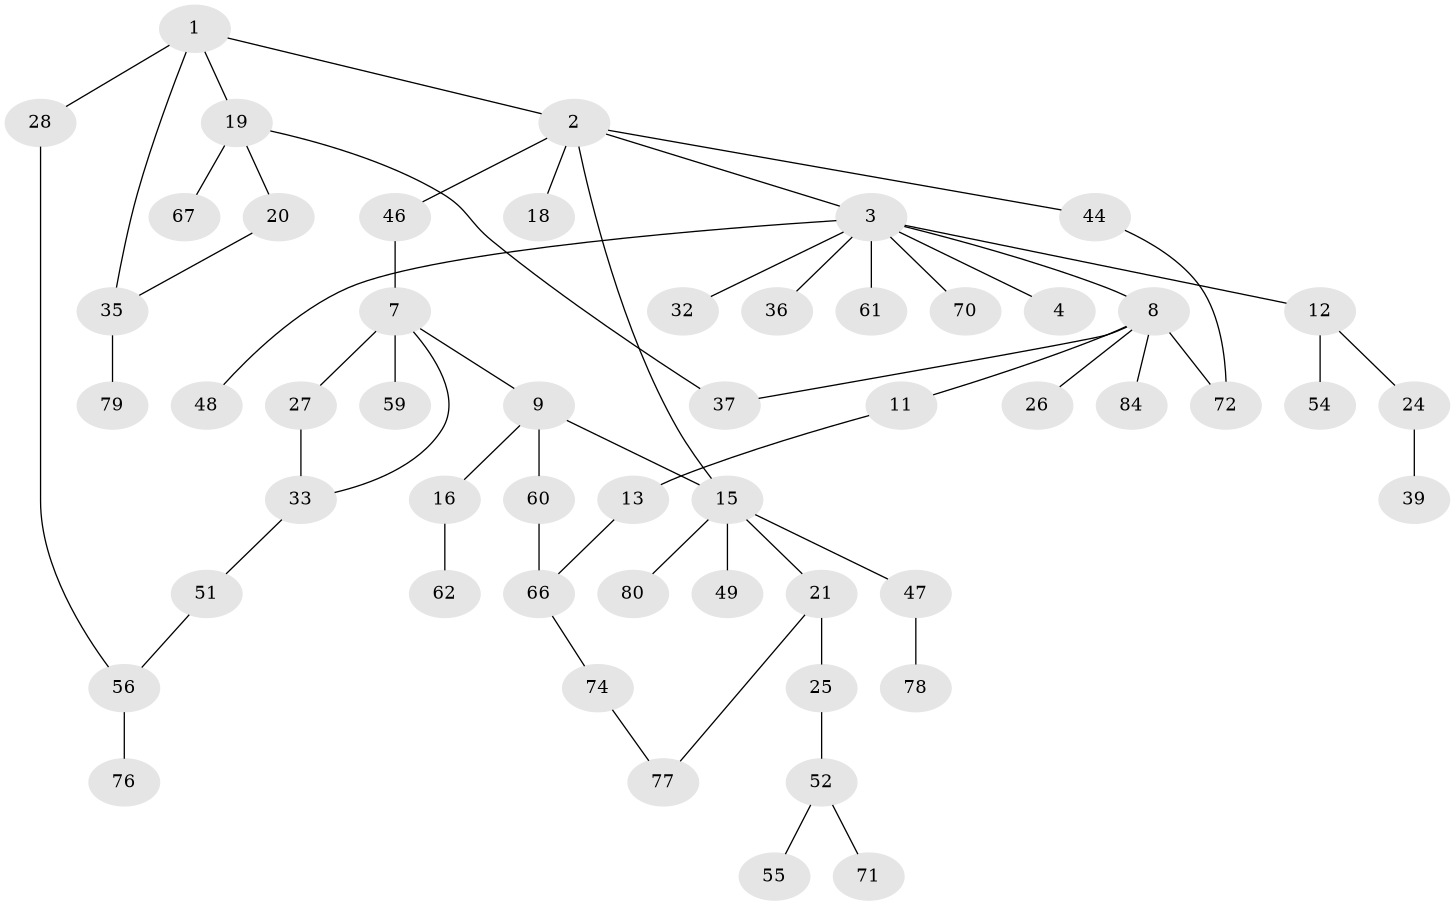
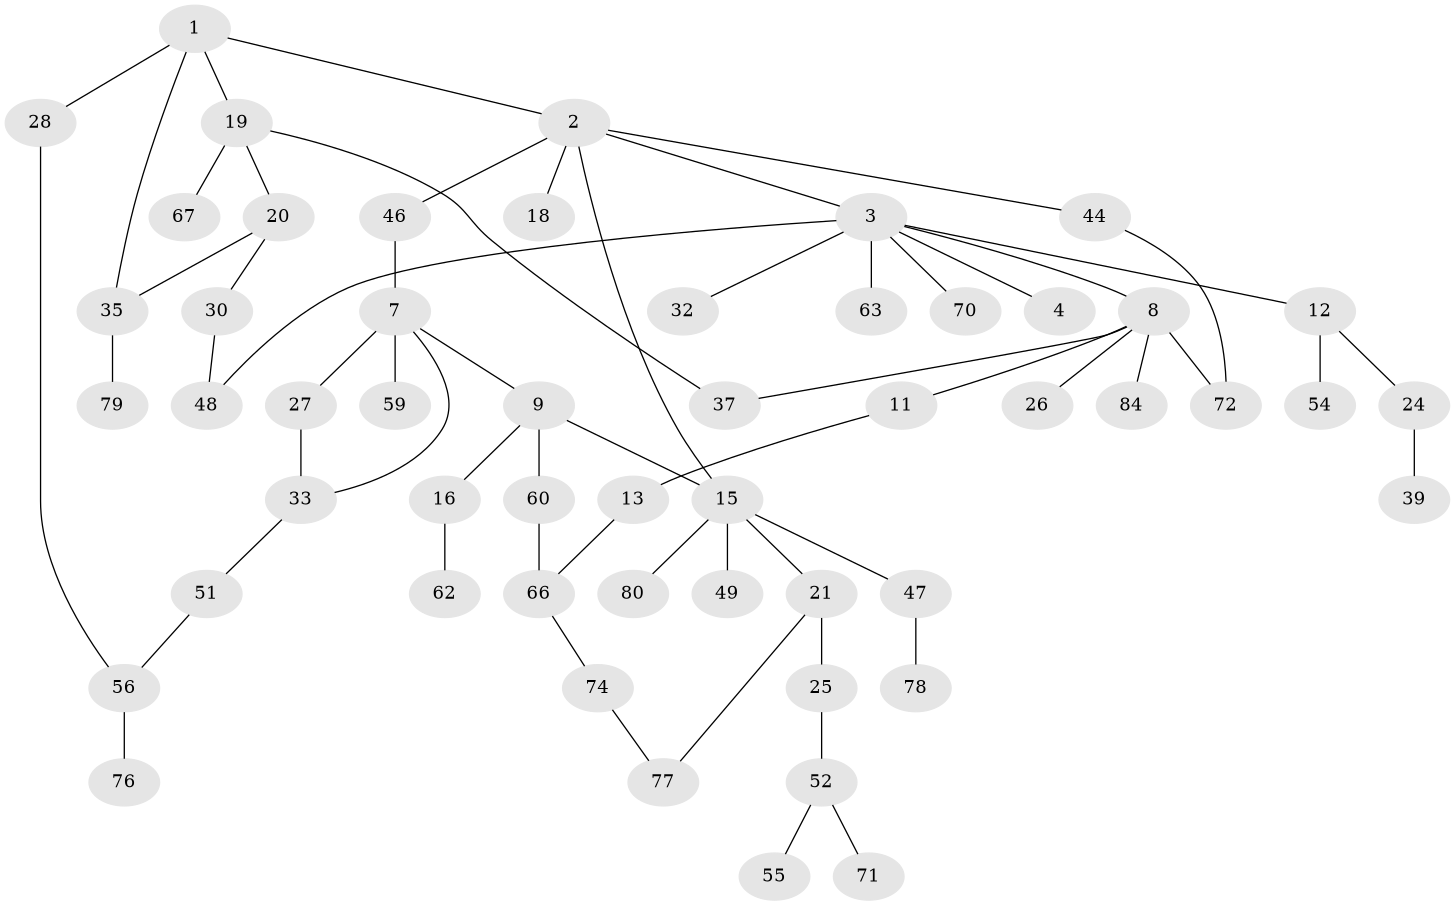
none -> (217, 311)
(777, 311) -> none
(871, 311) -> (871, 311)
